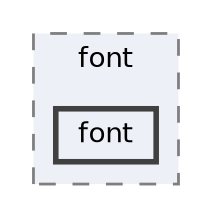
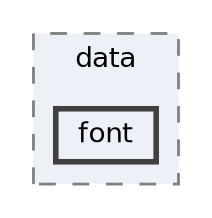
(106, 60) -> (106, 60)
